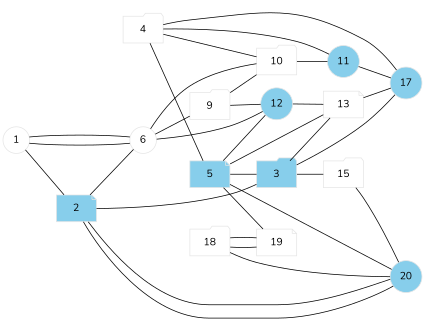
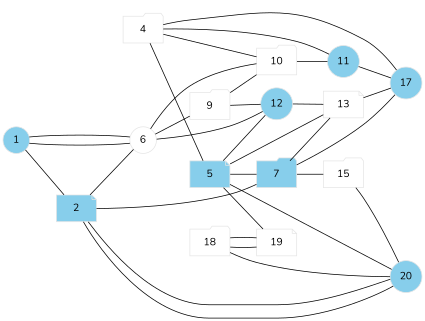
(16, 140) -> (16, 140)
(277, 174) -> (277, 174)
